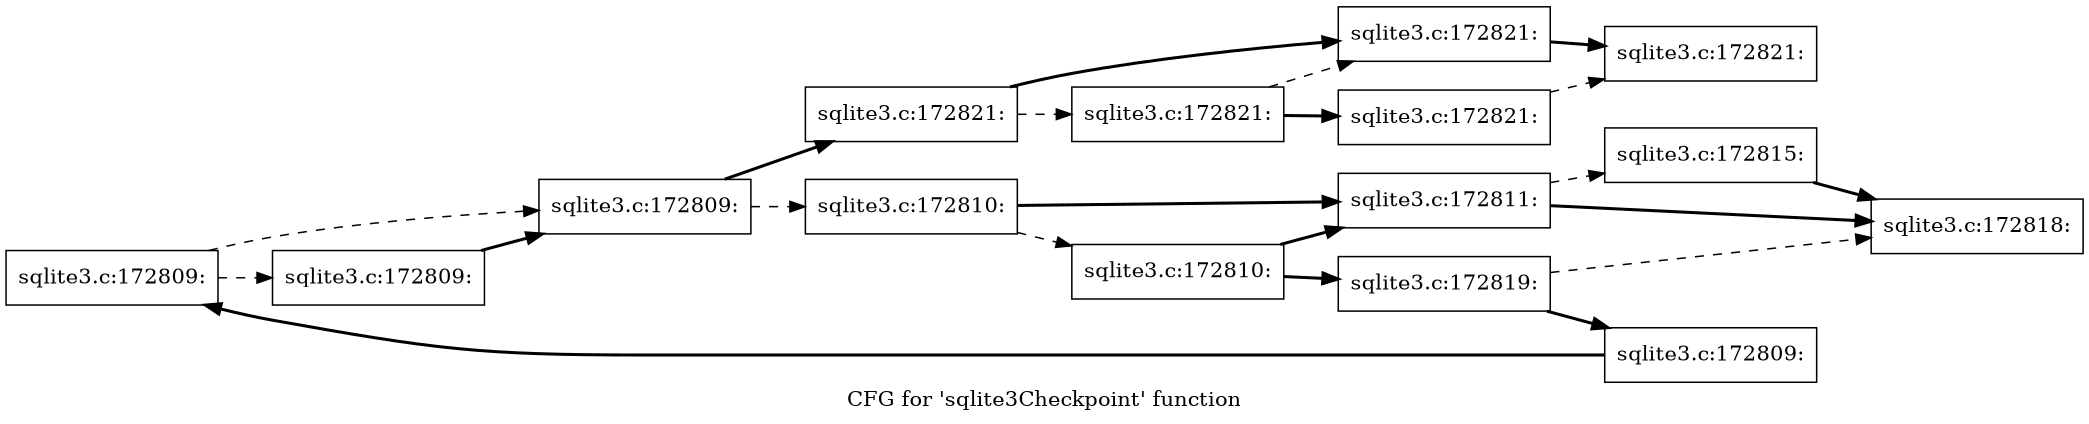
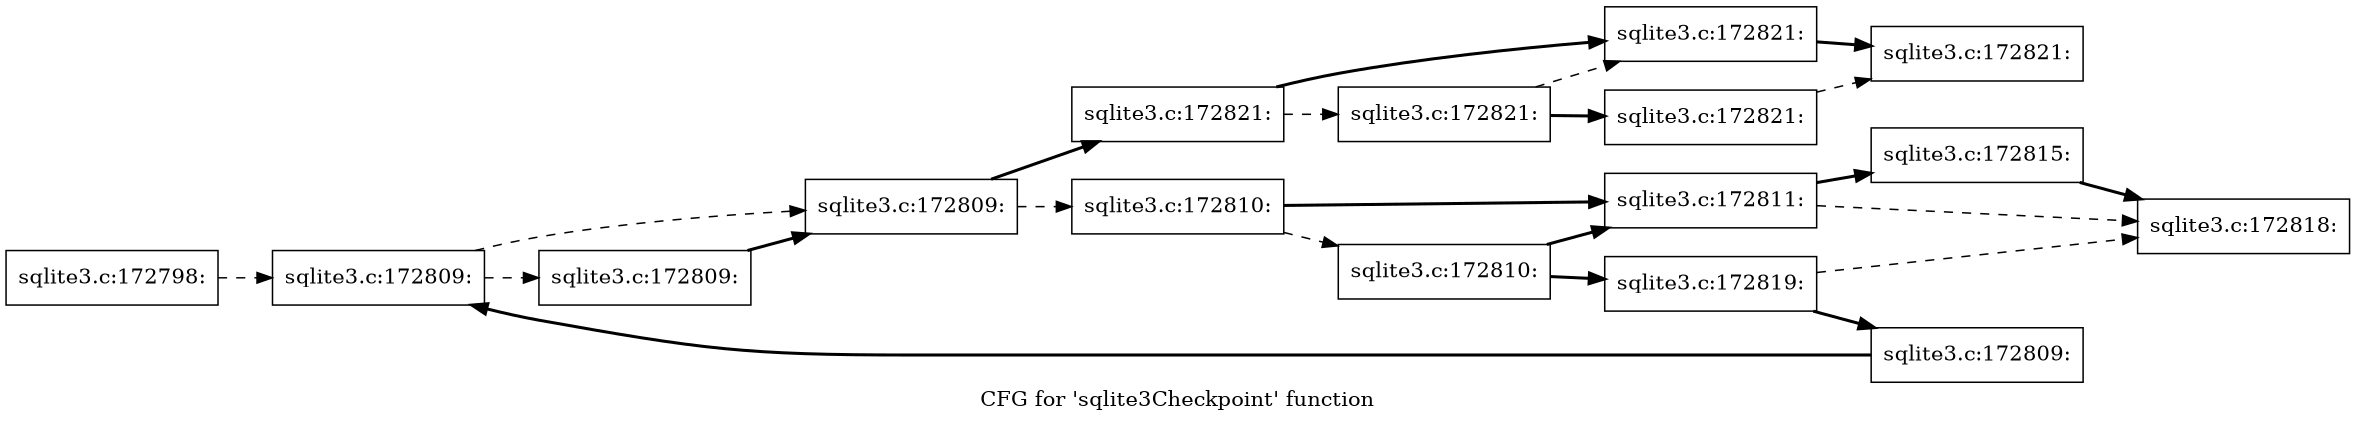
(1570, 179) -> (1836, 179)
(1703, 213) -> (1969, 213)
none -> (112, 278)
